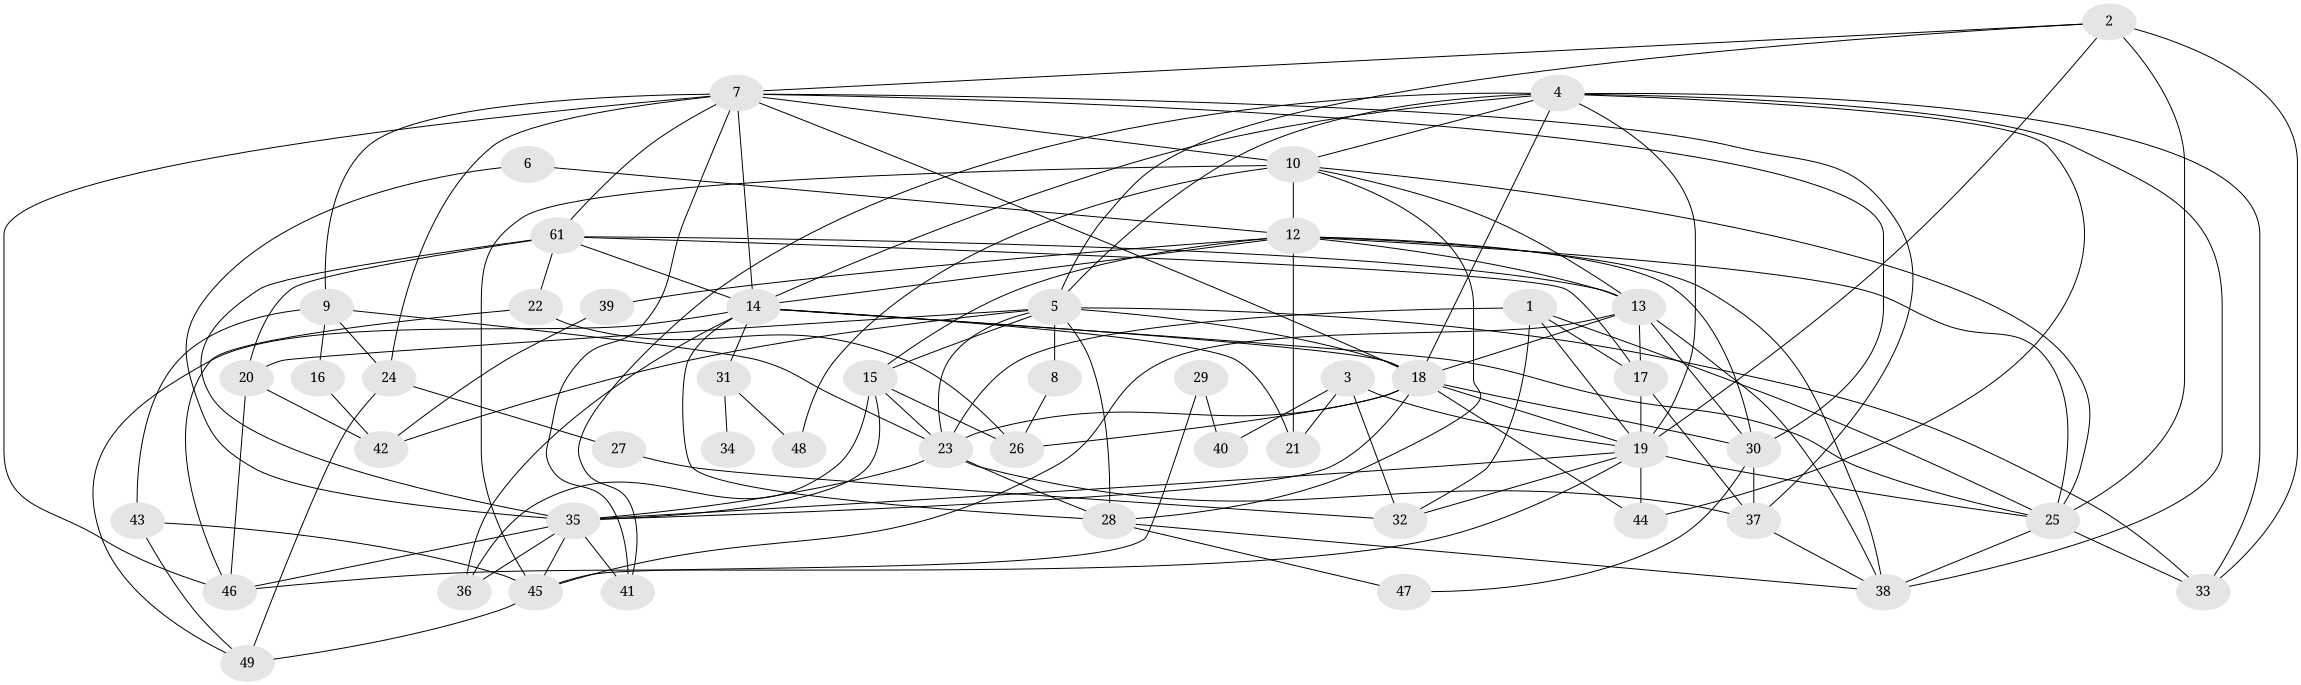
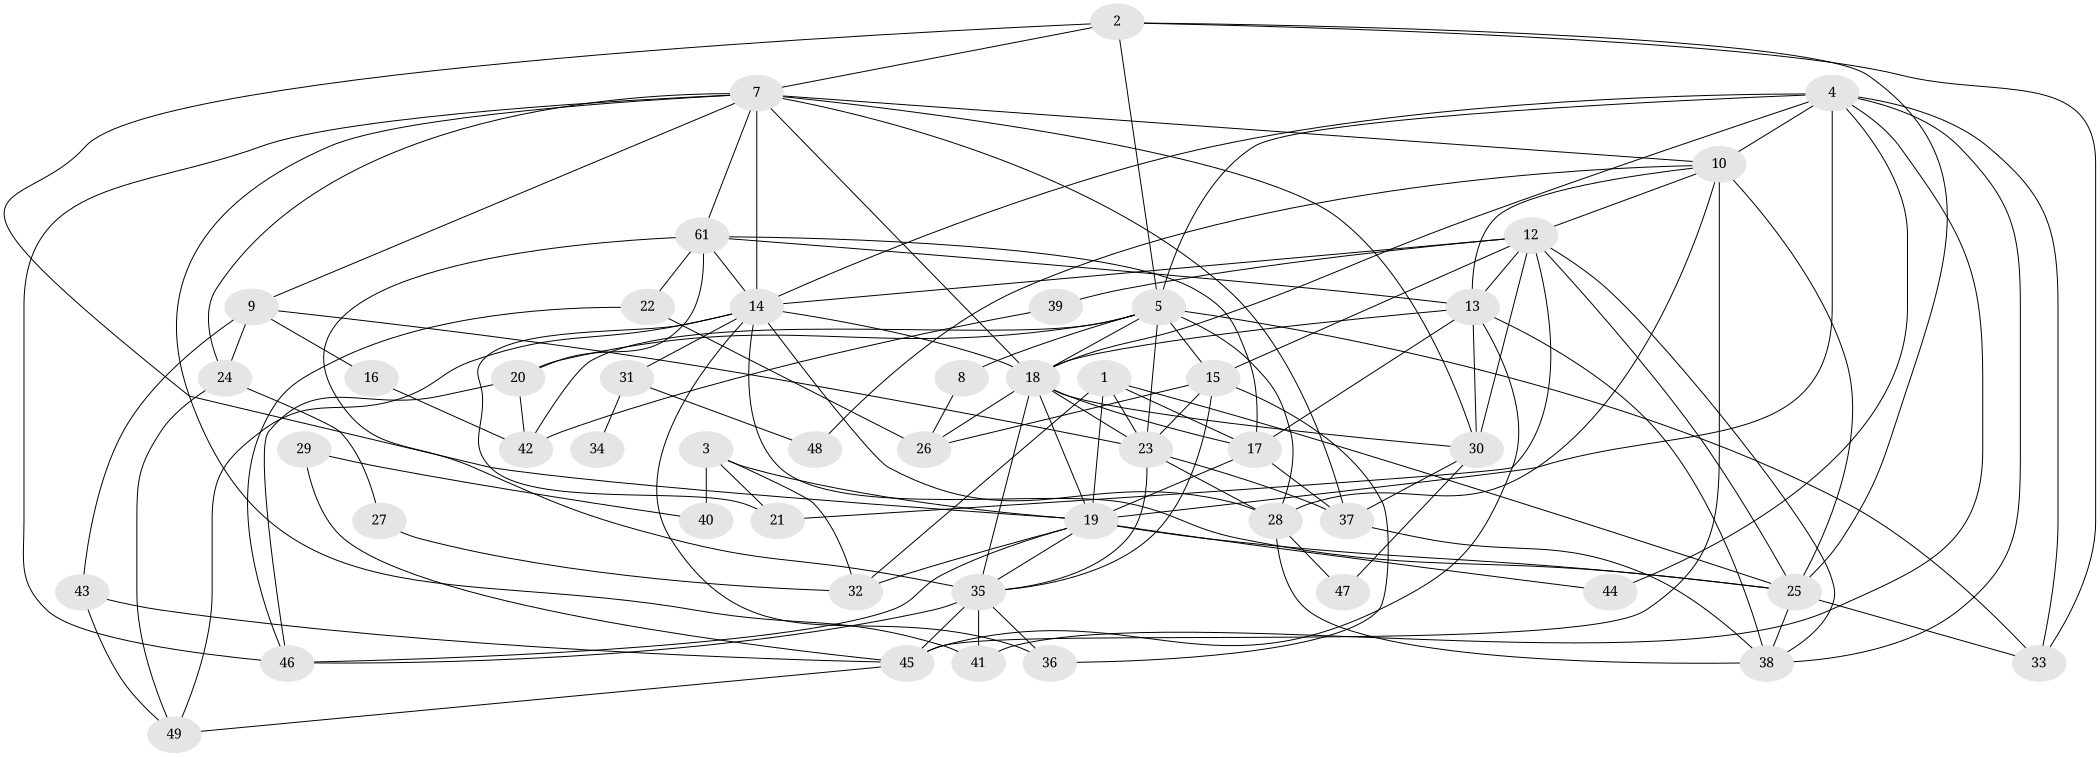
(528, 164) -> none
(1530, 450) -> (1141, 420)
